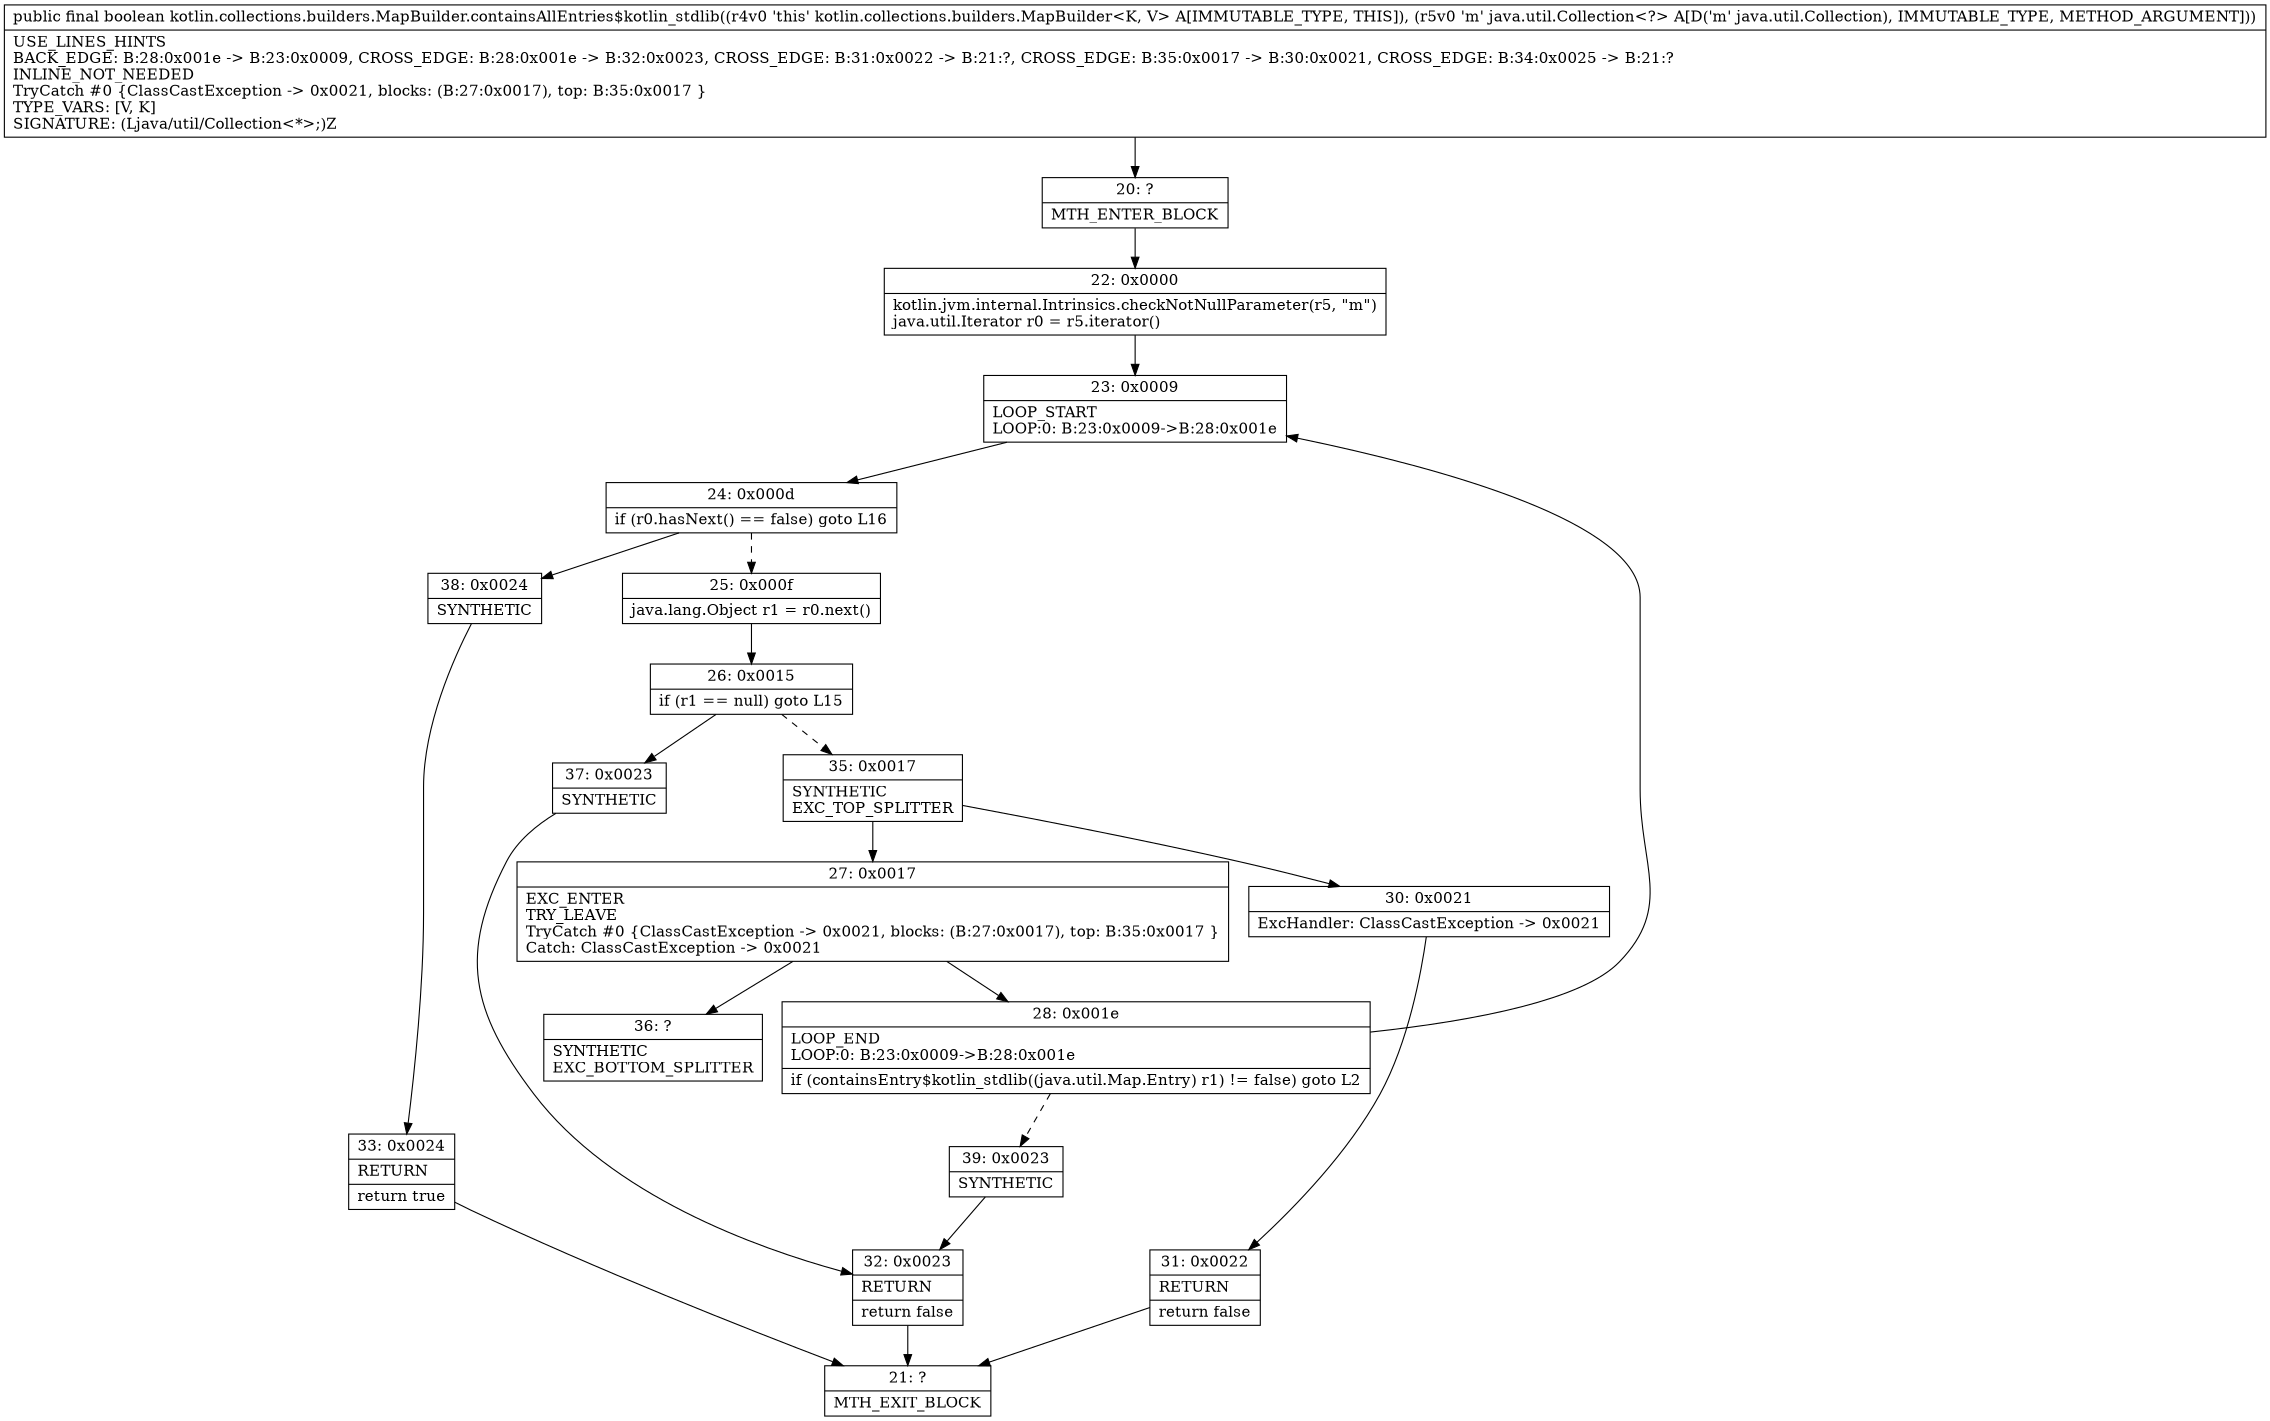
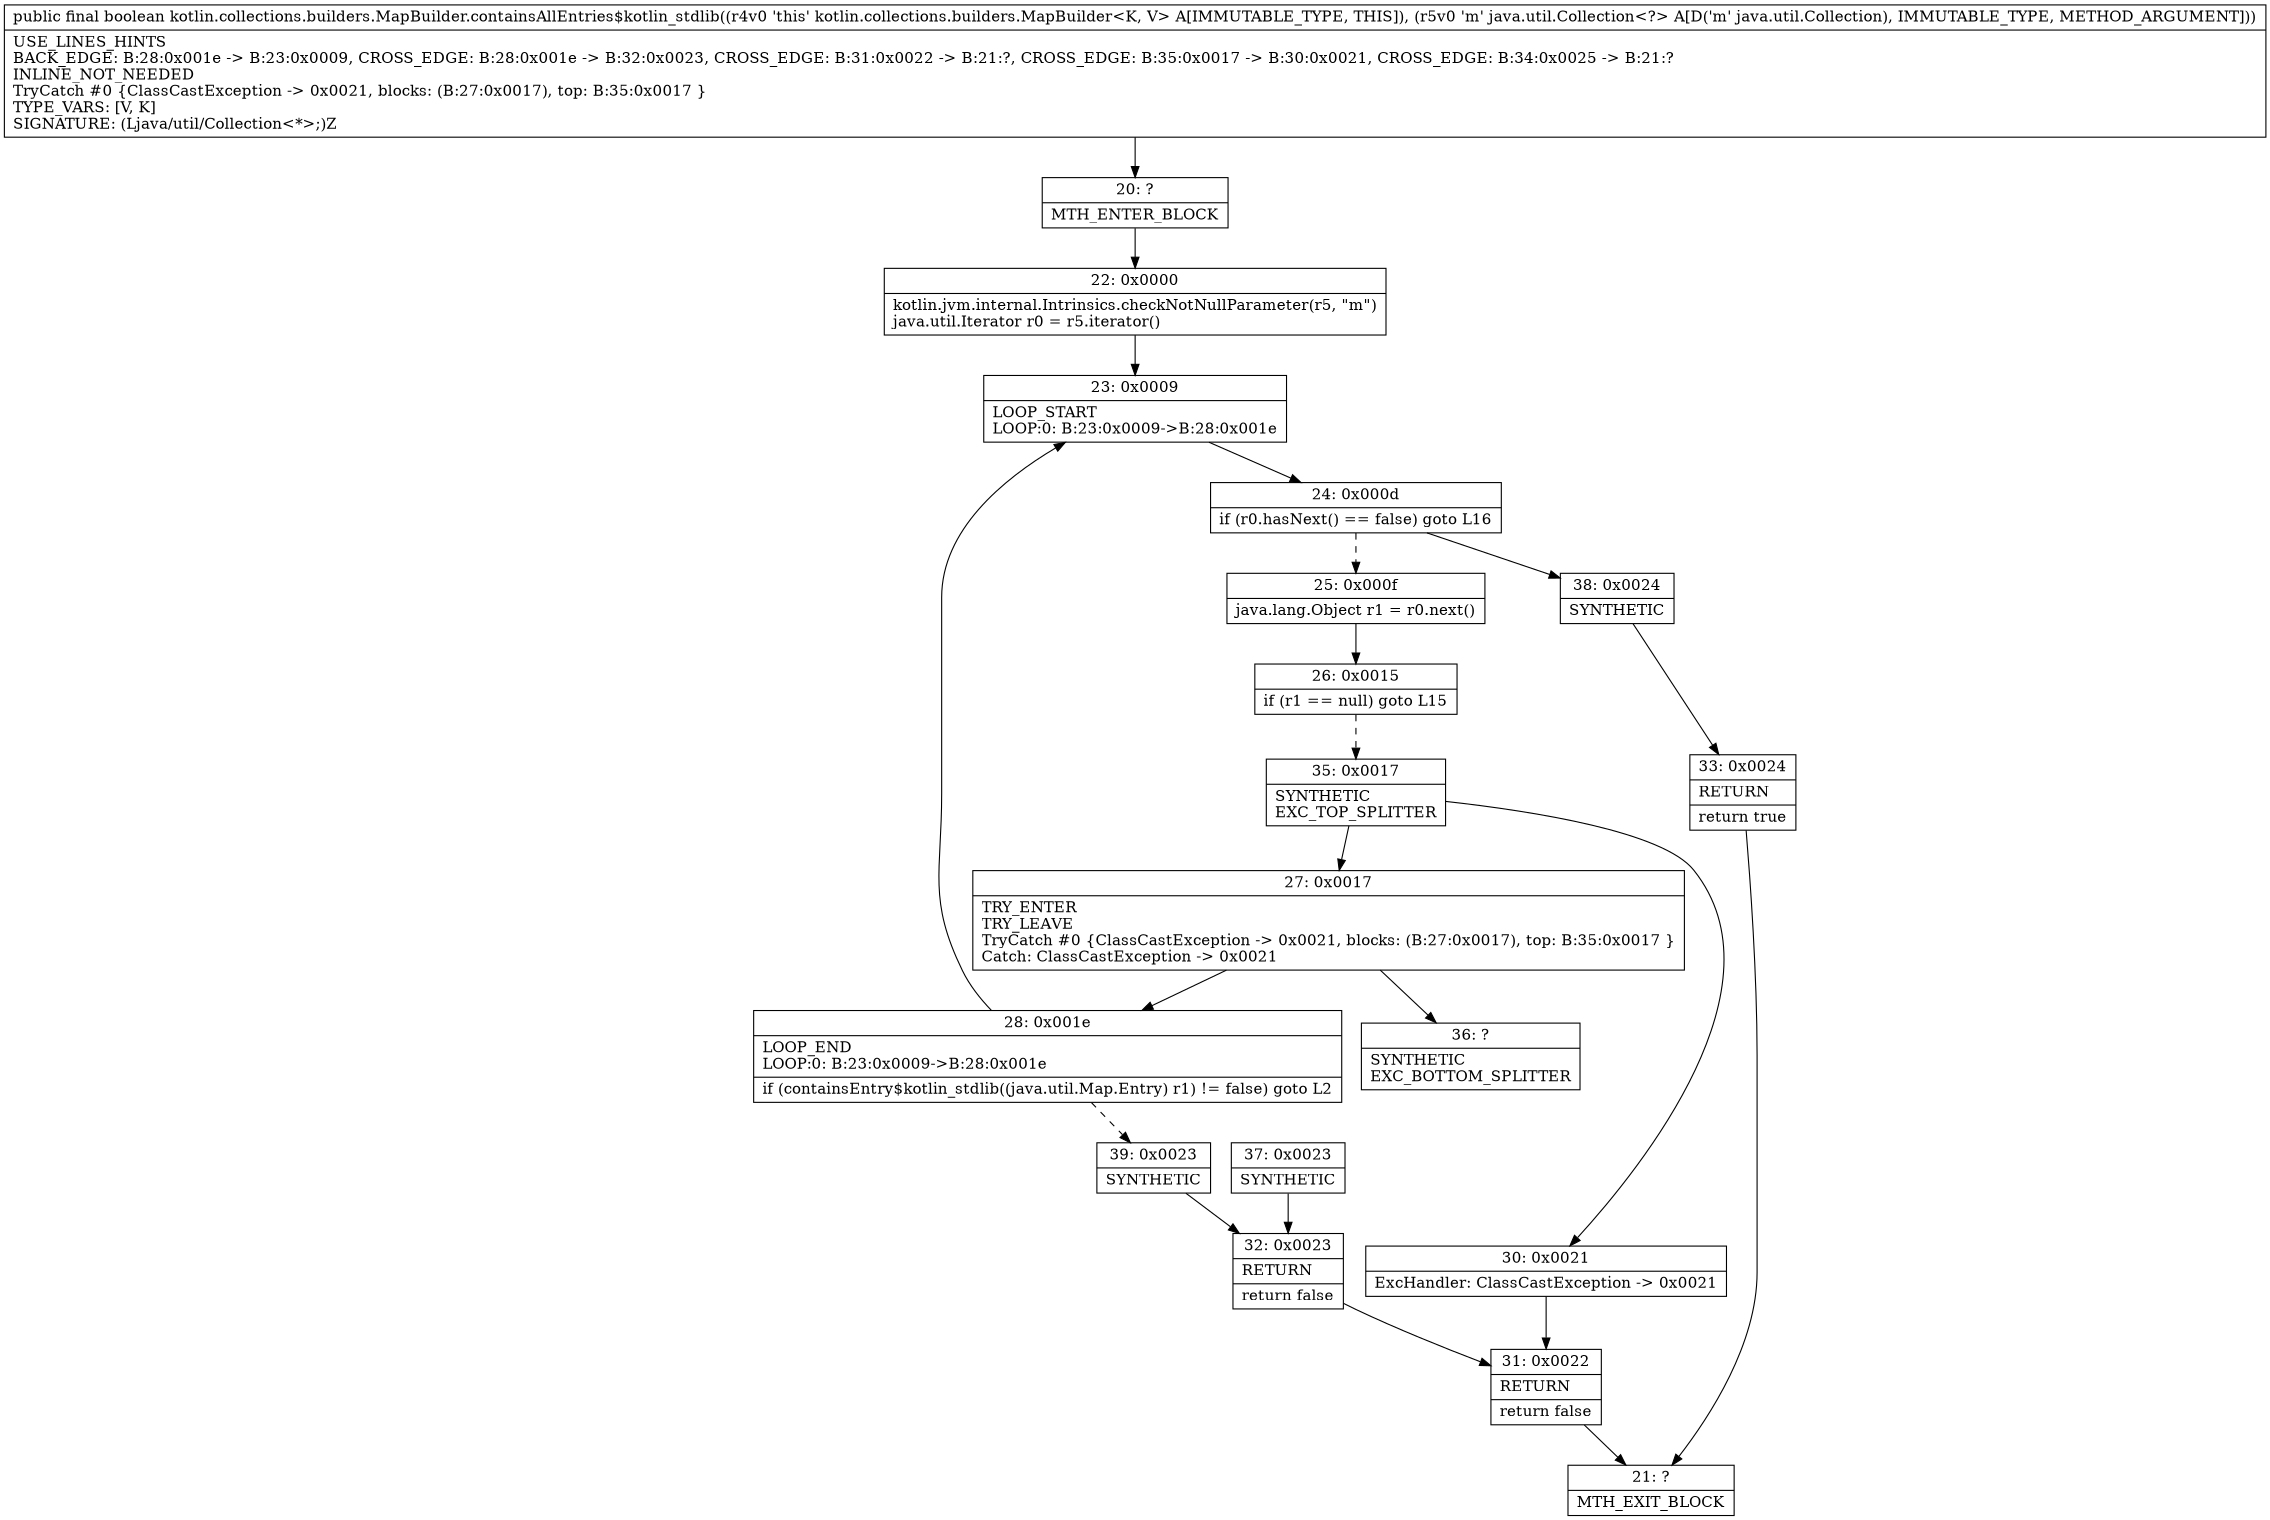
(685, 735) -> none
(575, 899) -> (1030, 908)
(908, 1340) -> (1411, 1334)
